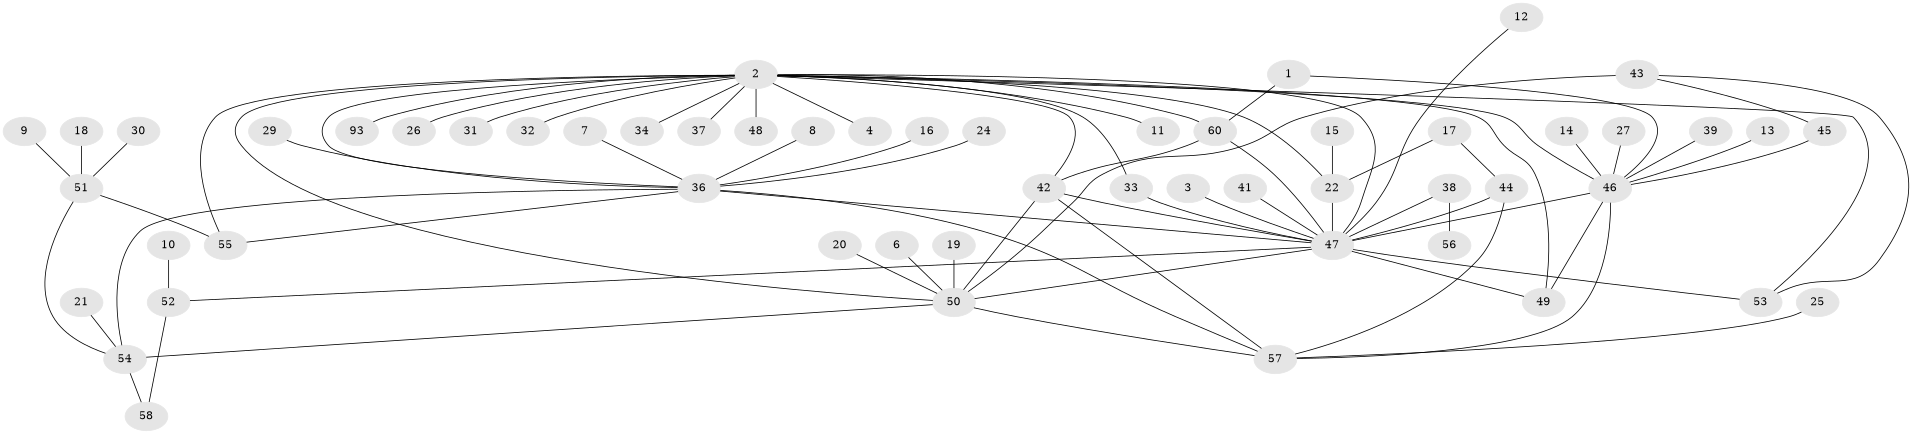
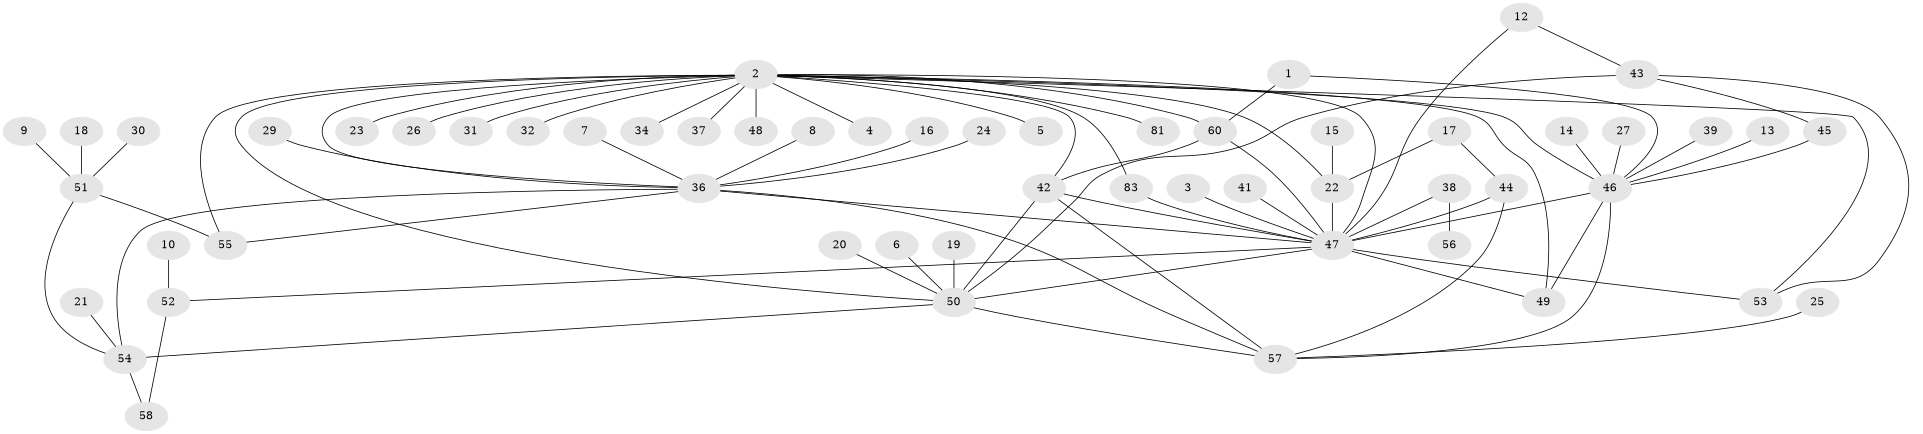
none -> (1579, 46)
(357, 131) -> (357, 131)
none -> (1041, 131)
(1158, 131) -> (1158, 131)
(1131, 188) -> (1131, 188)
